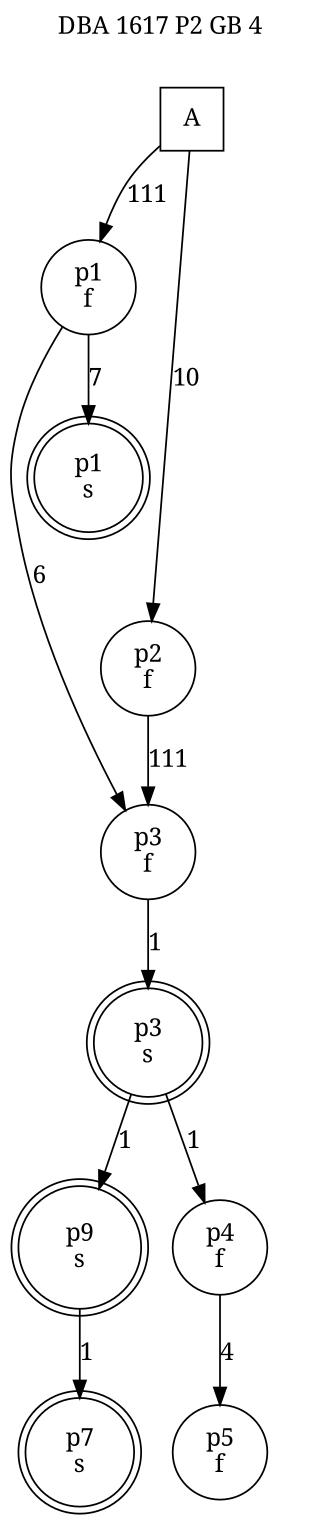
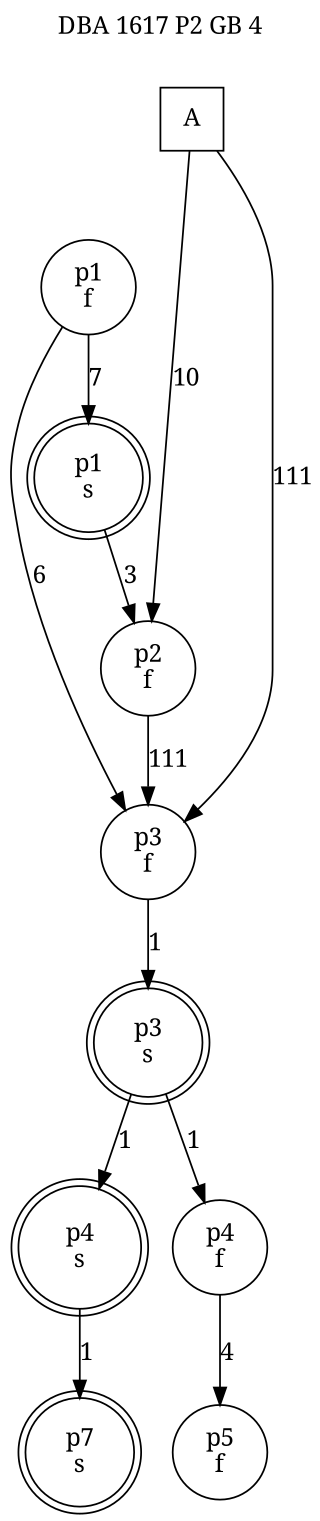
(128, 182) -> (273, 485)
none -> (117, 568)
(80, 1247) -> (80, 1247)
